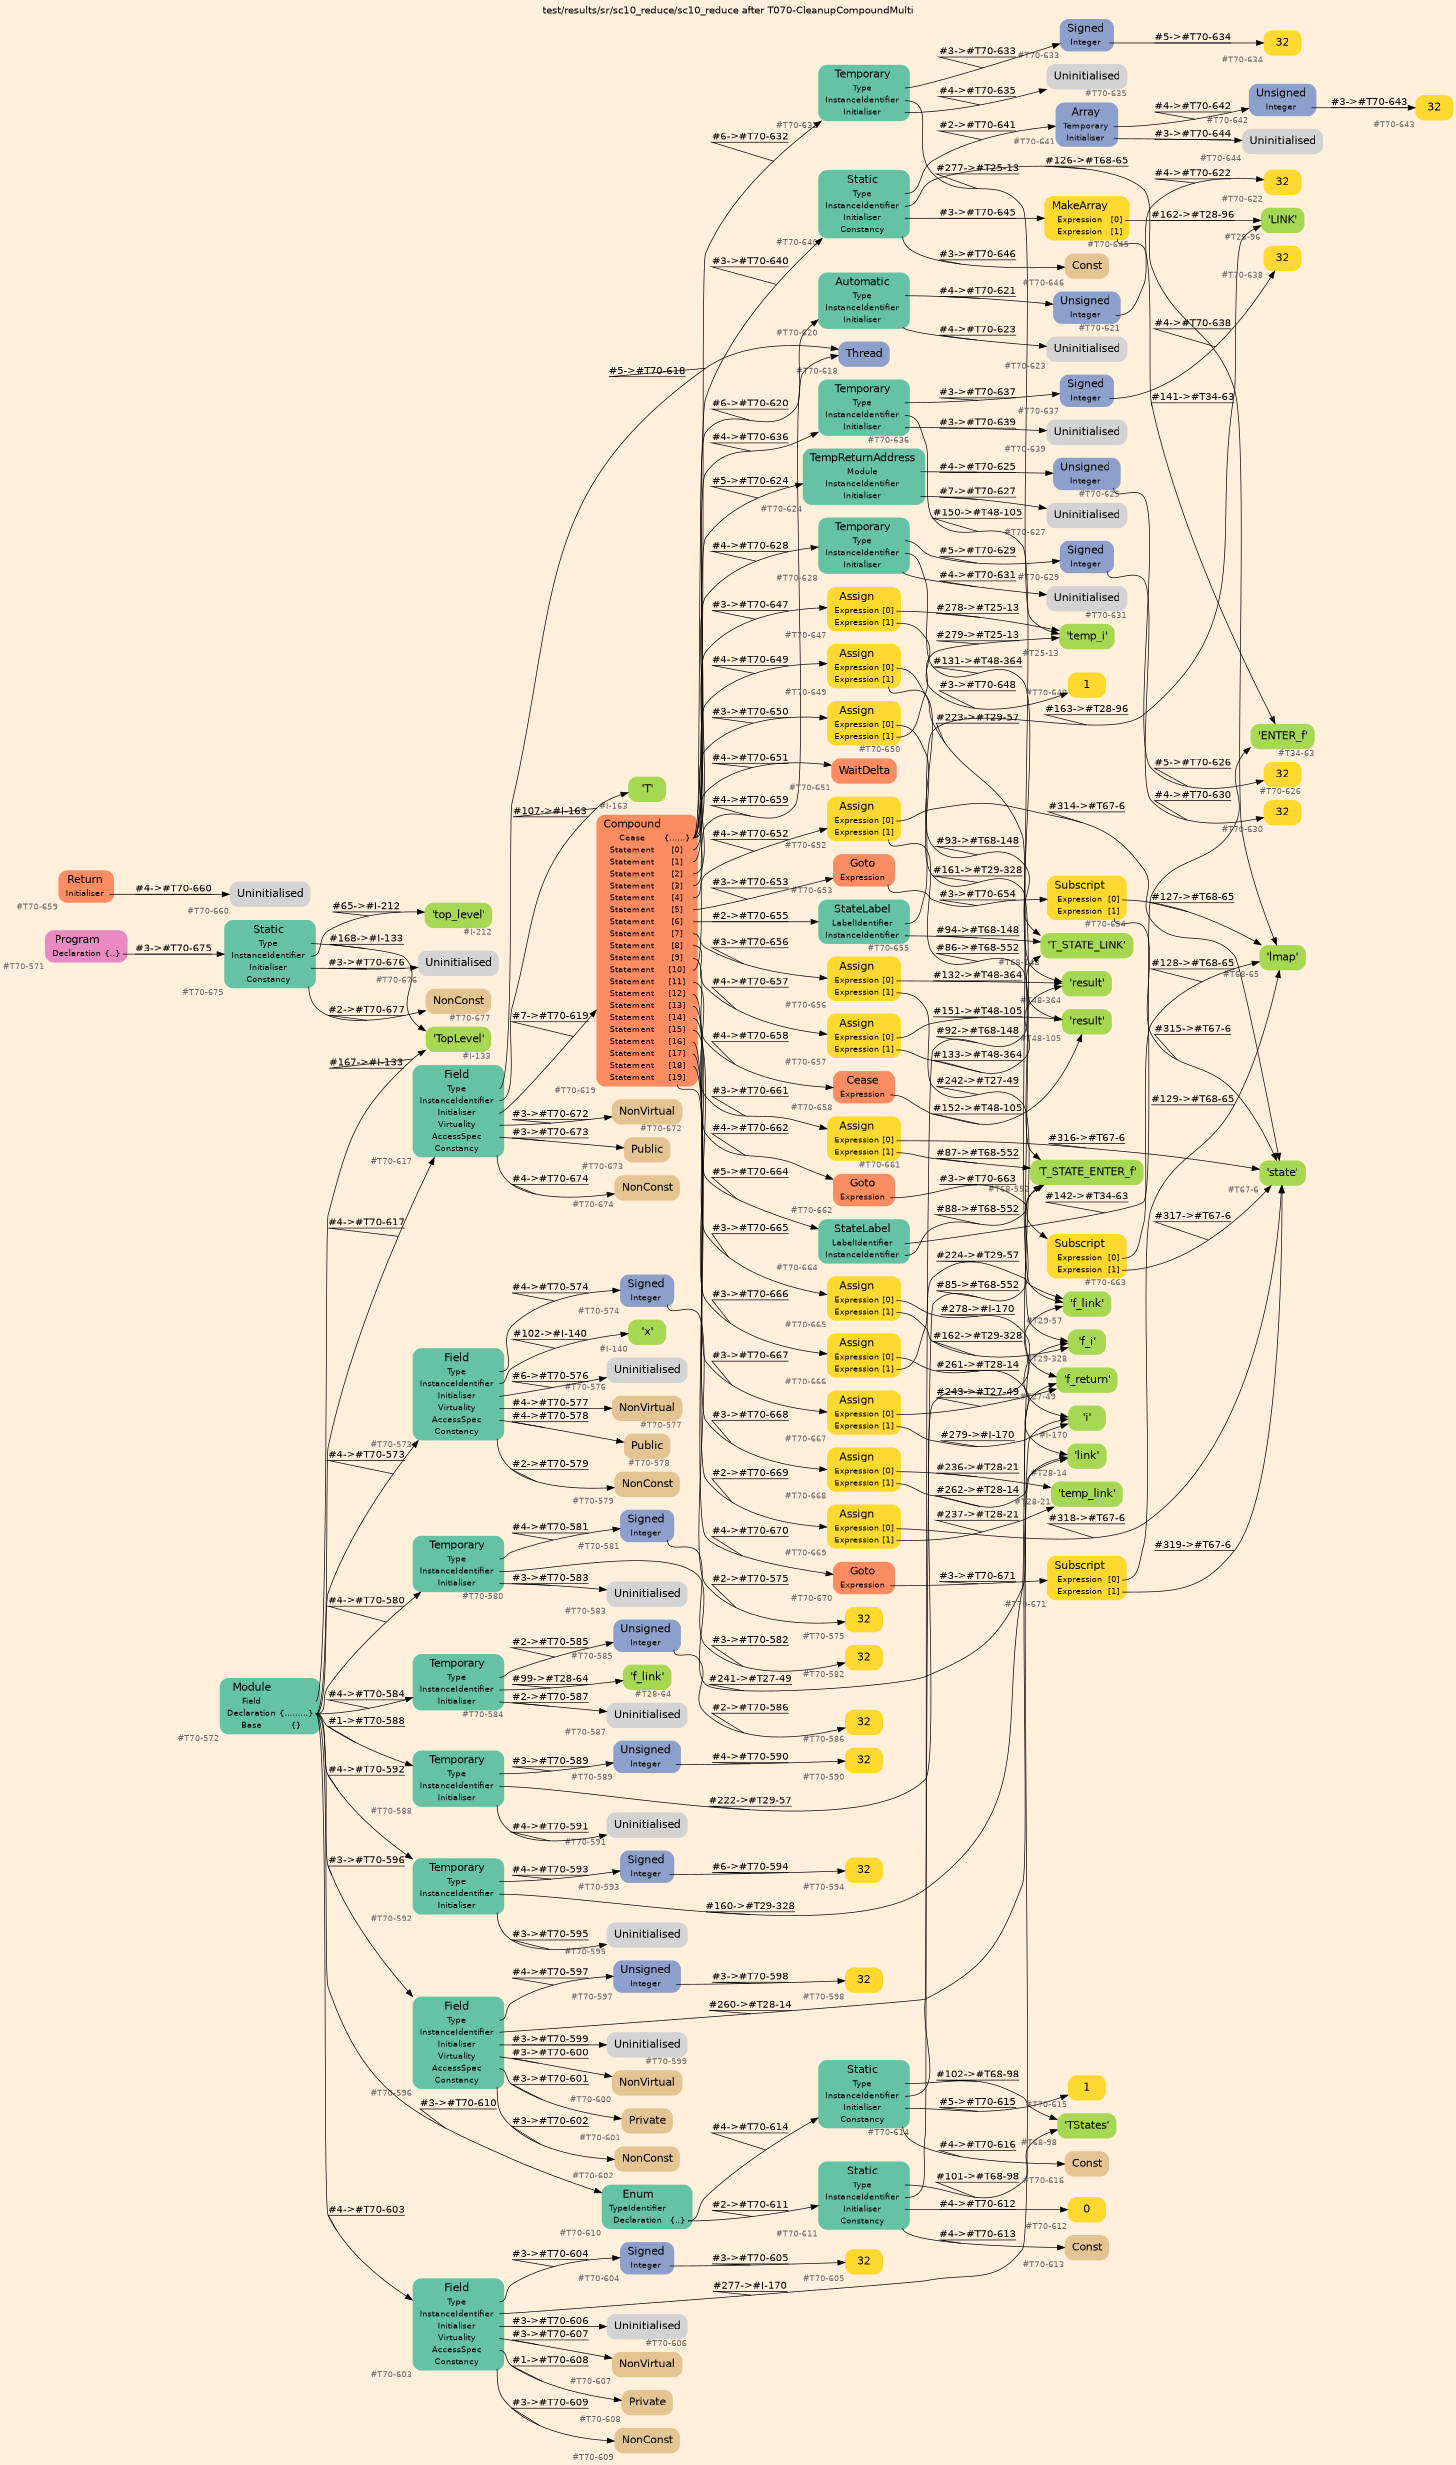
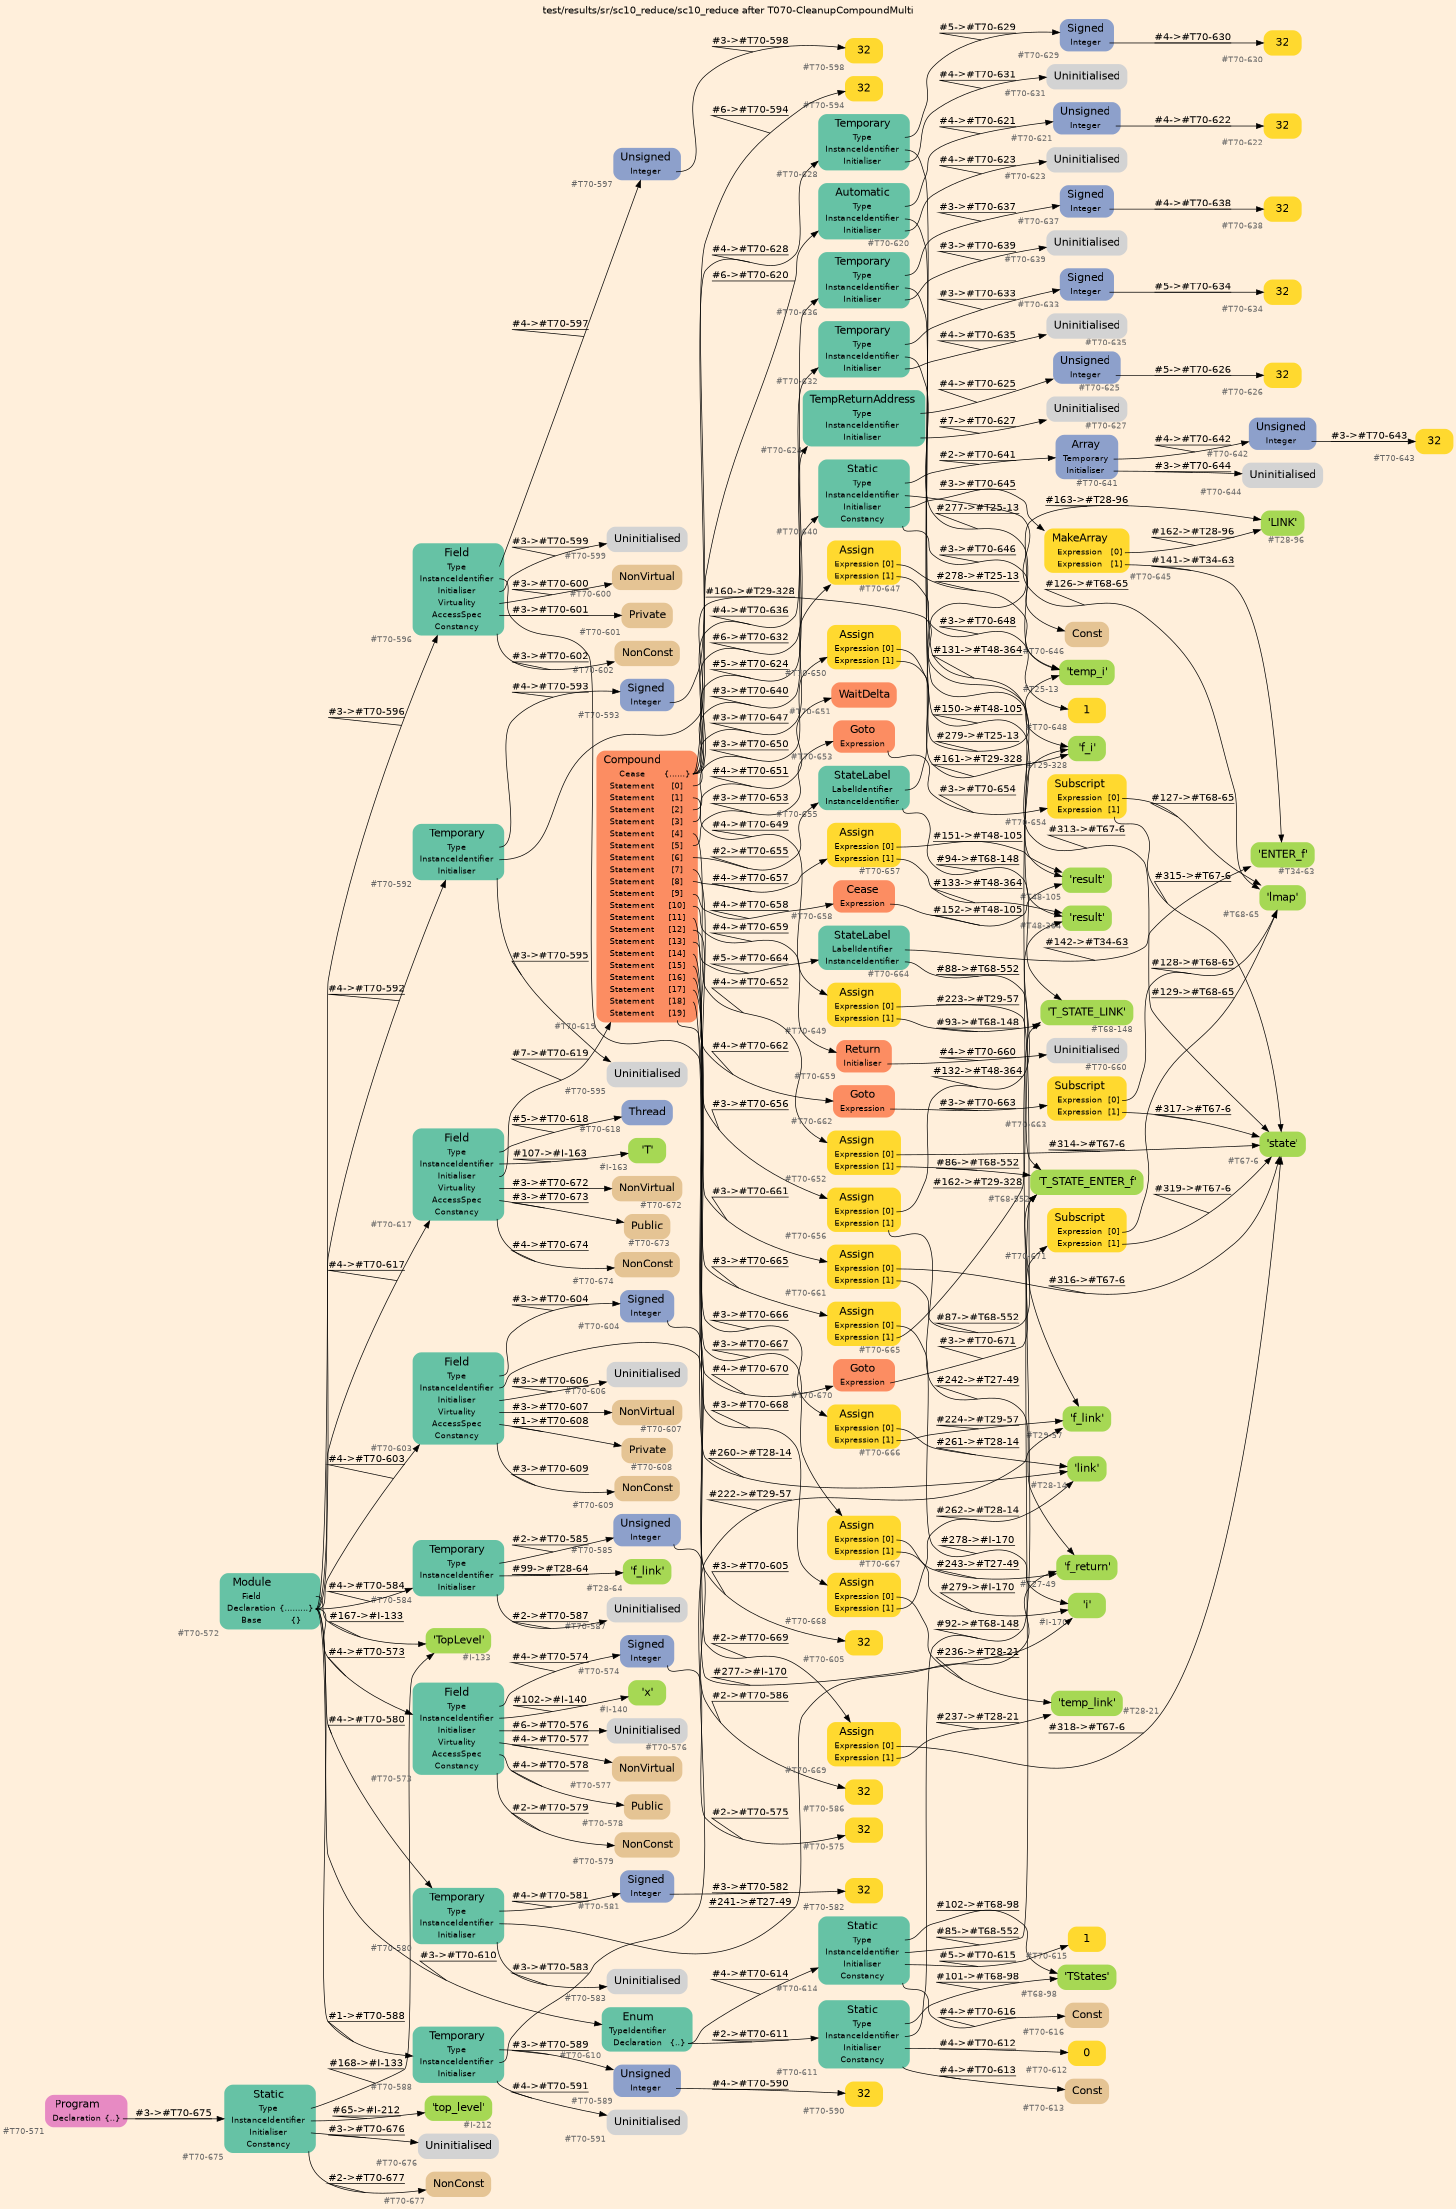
(863, 472) -> (863, 413)
none -> (995, 693)
(800, 695) -> (789, 949)
